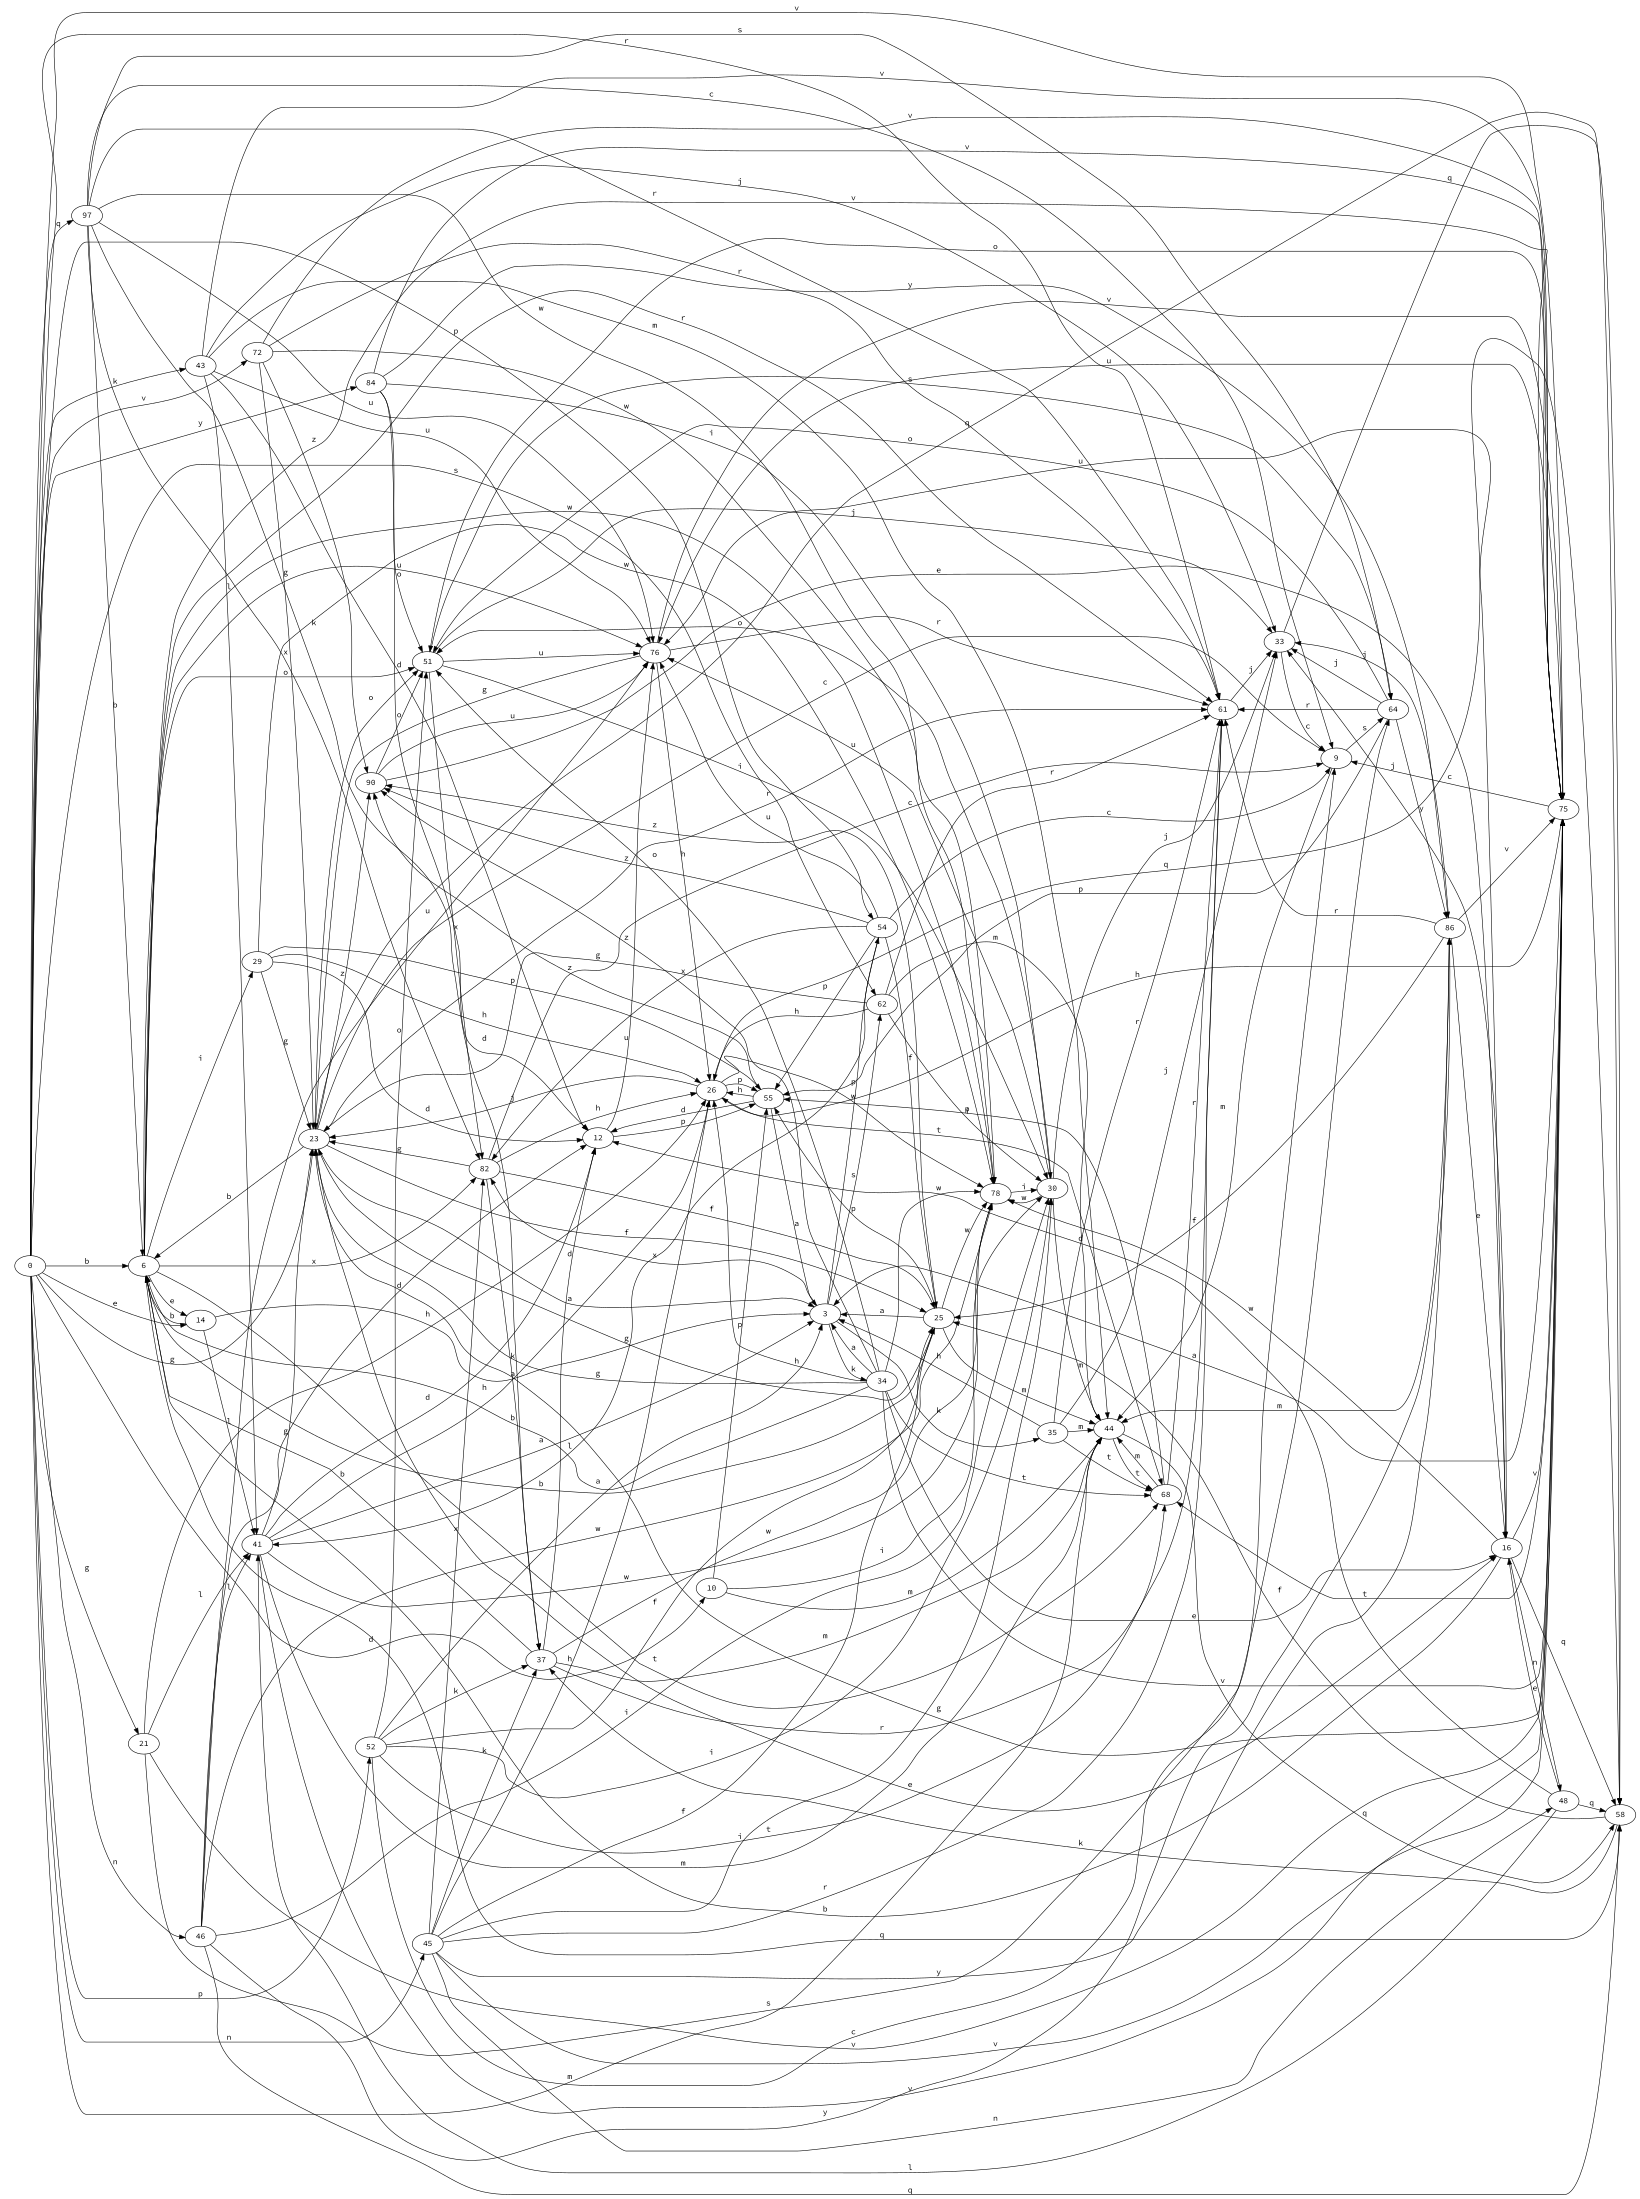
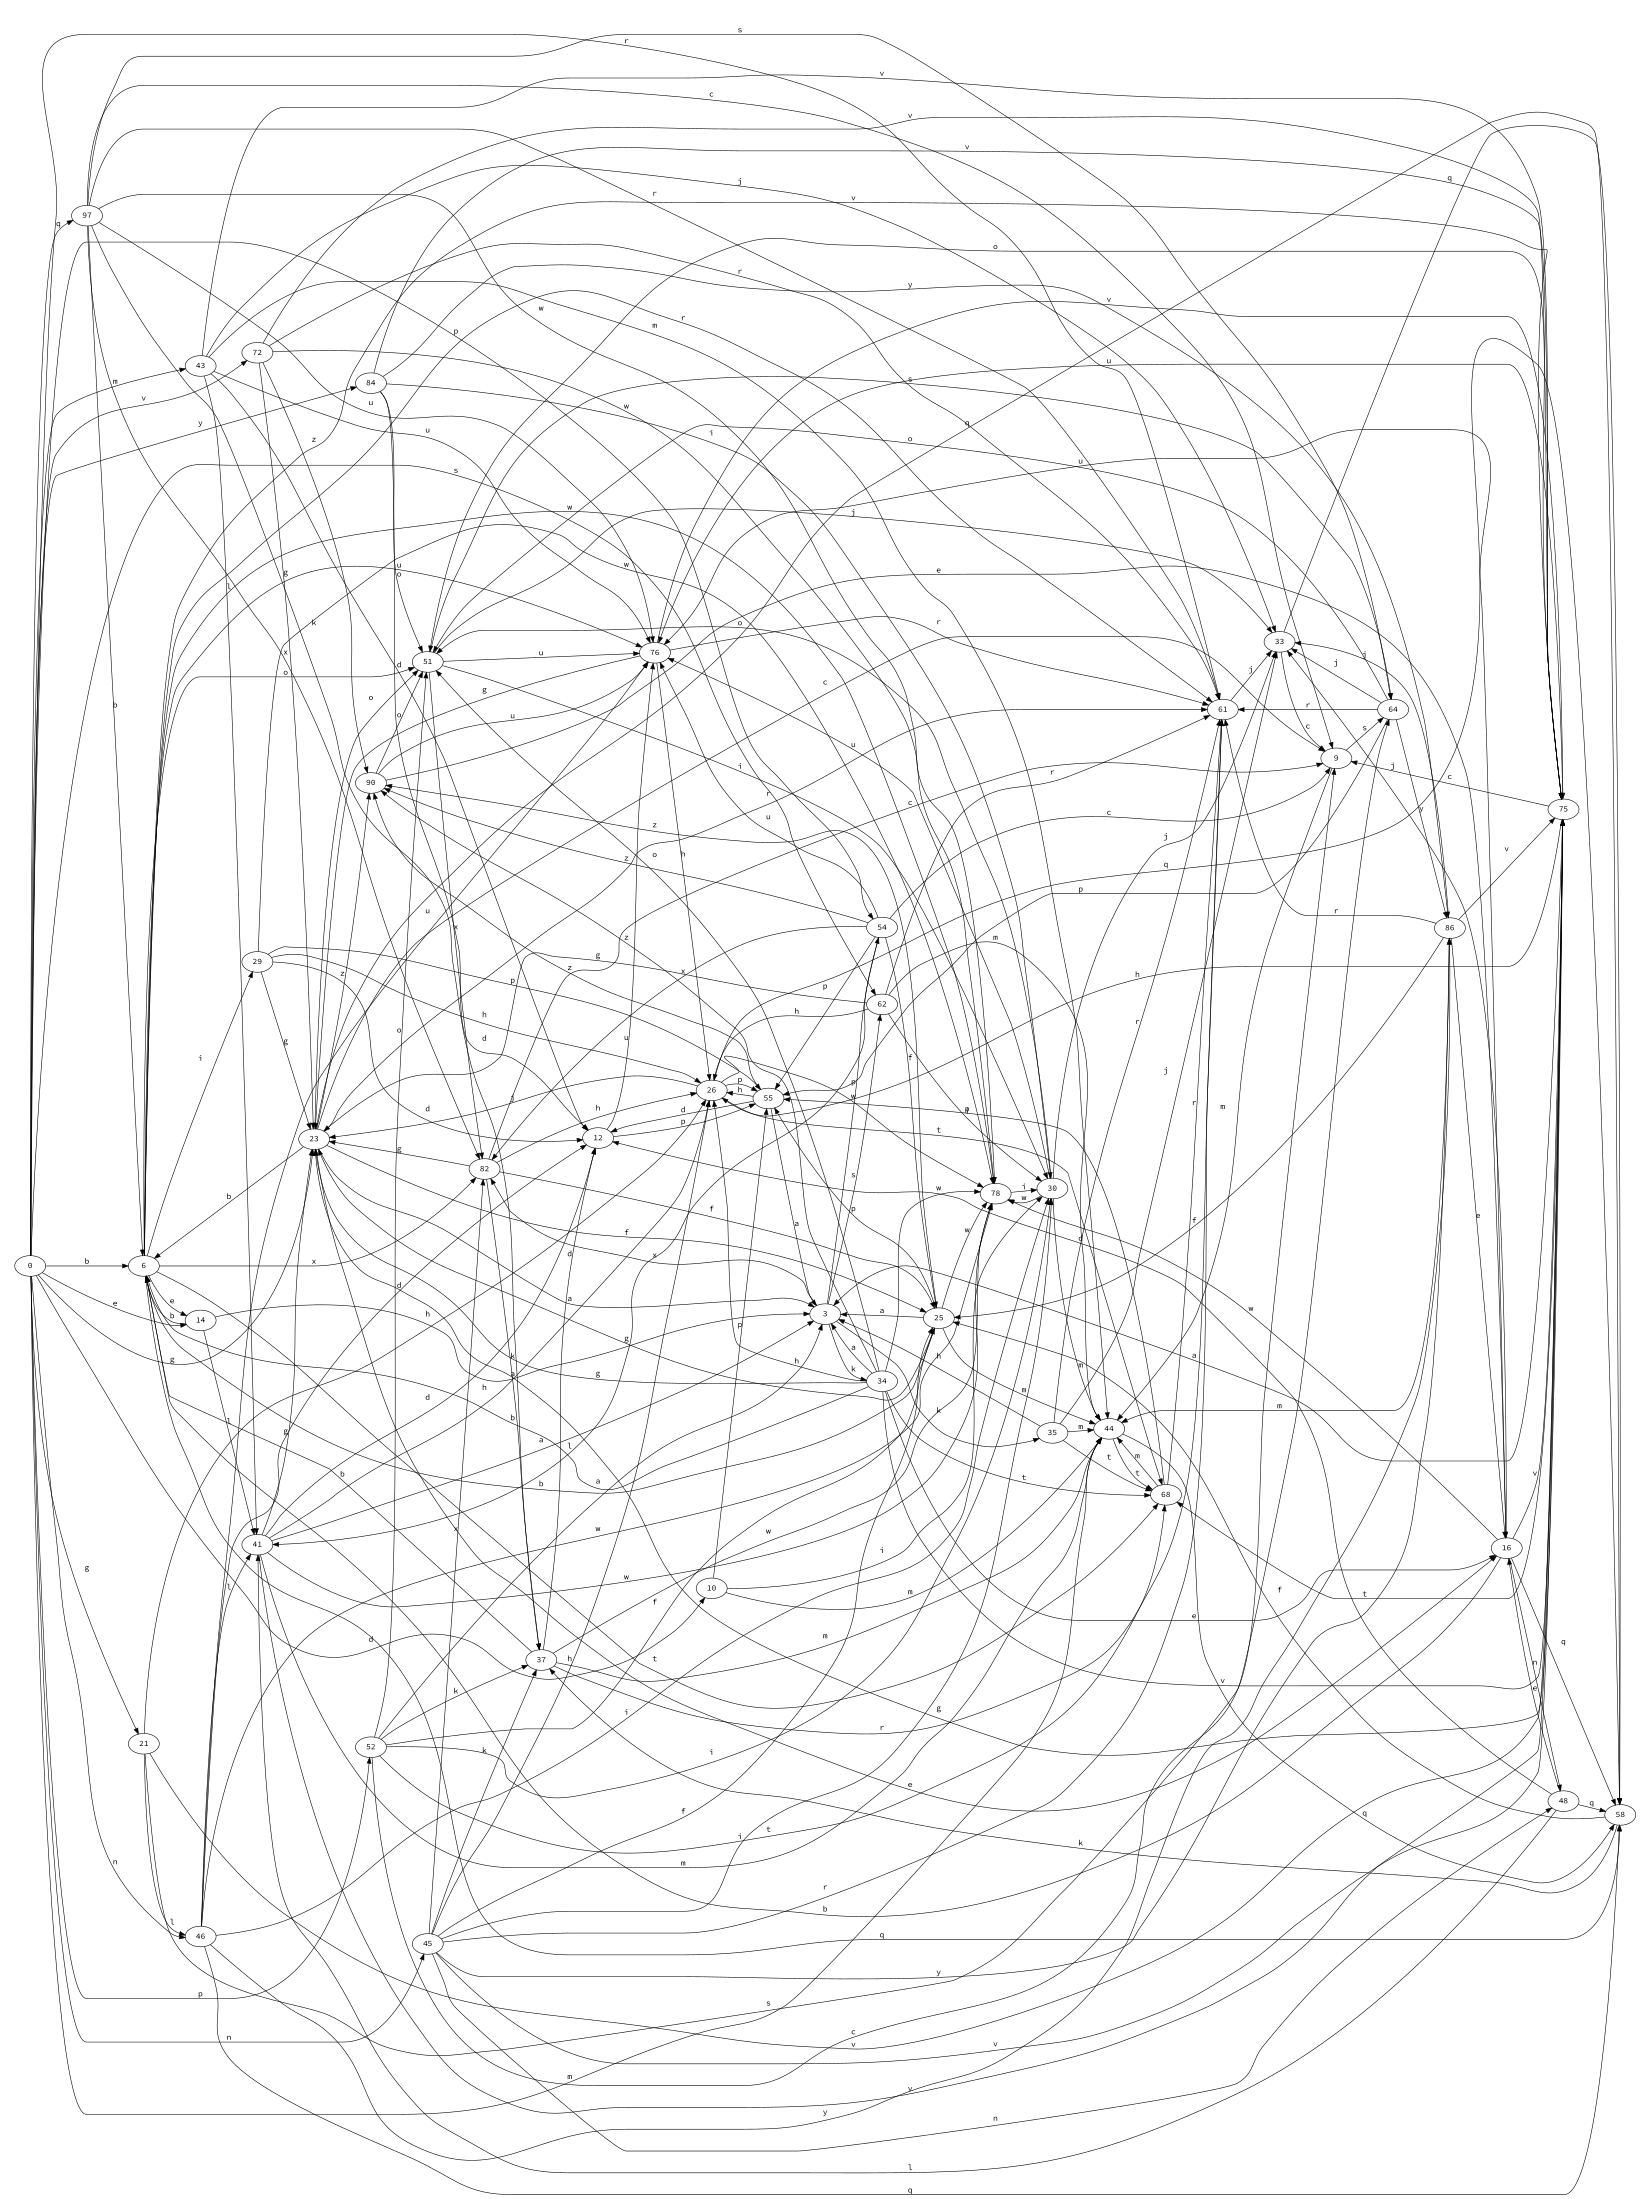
(528, 13) -> none
(115, 382) -> (115, 382)
(191, 1642) -> (149, 1848)
